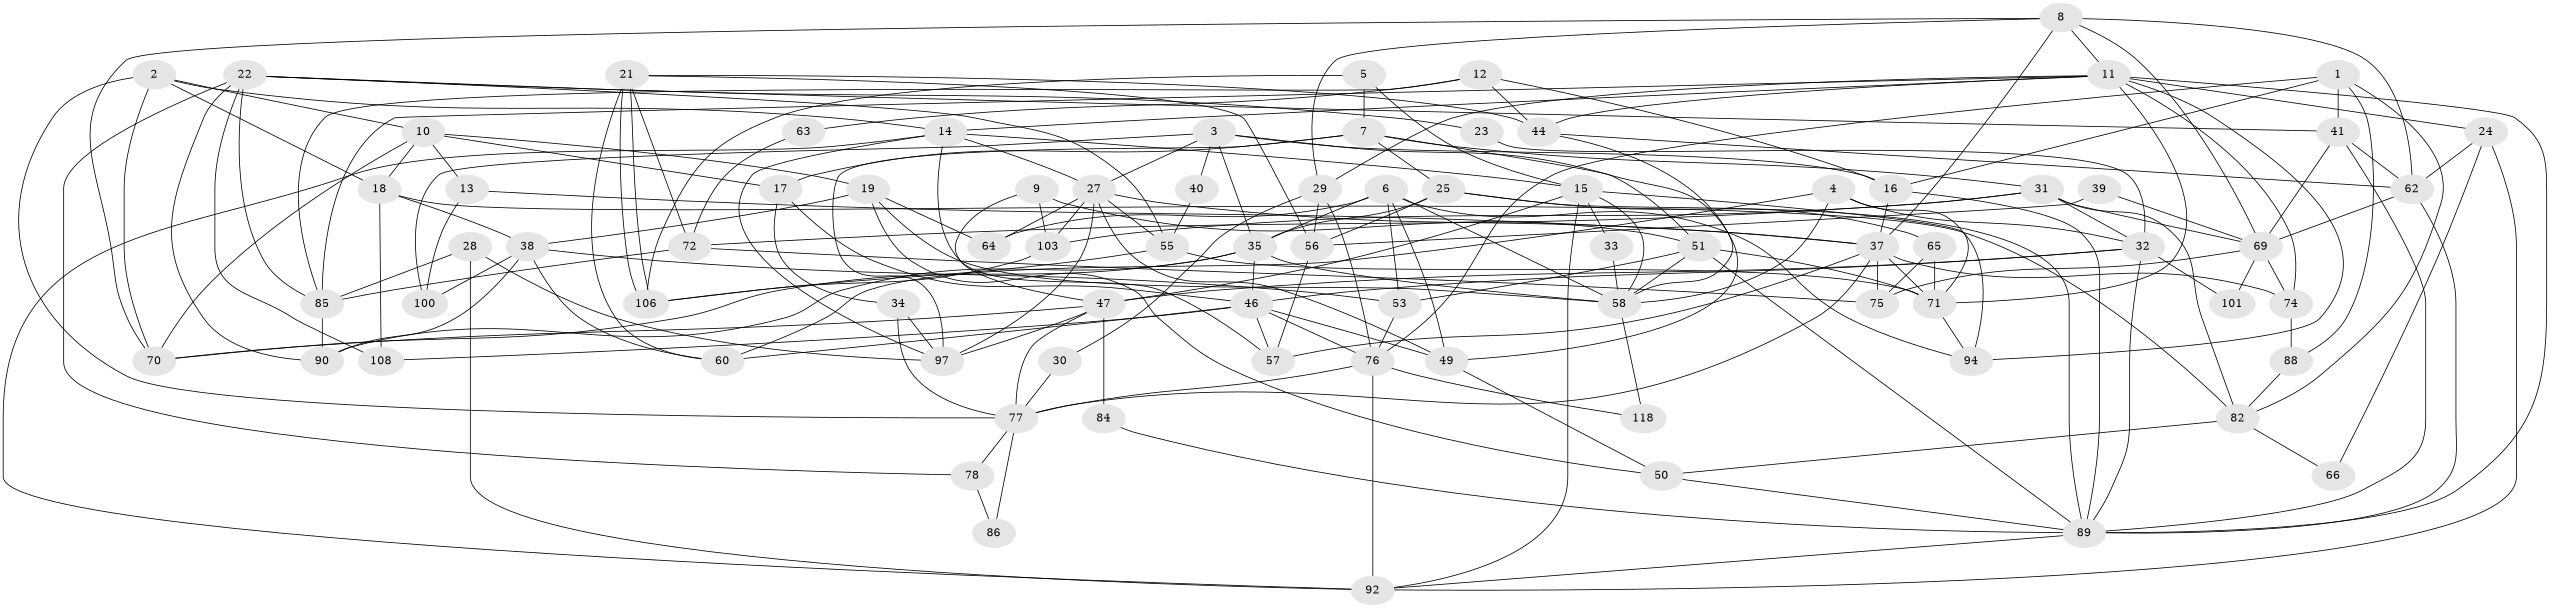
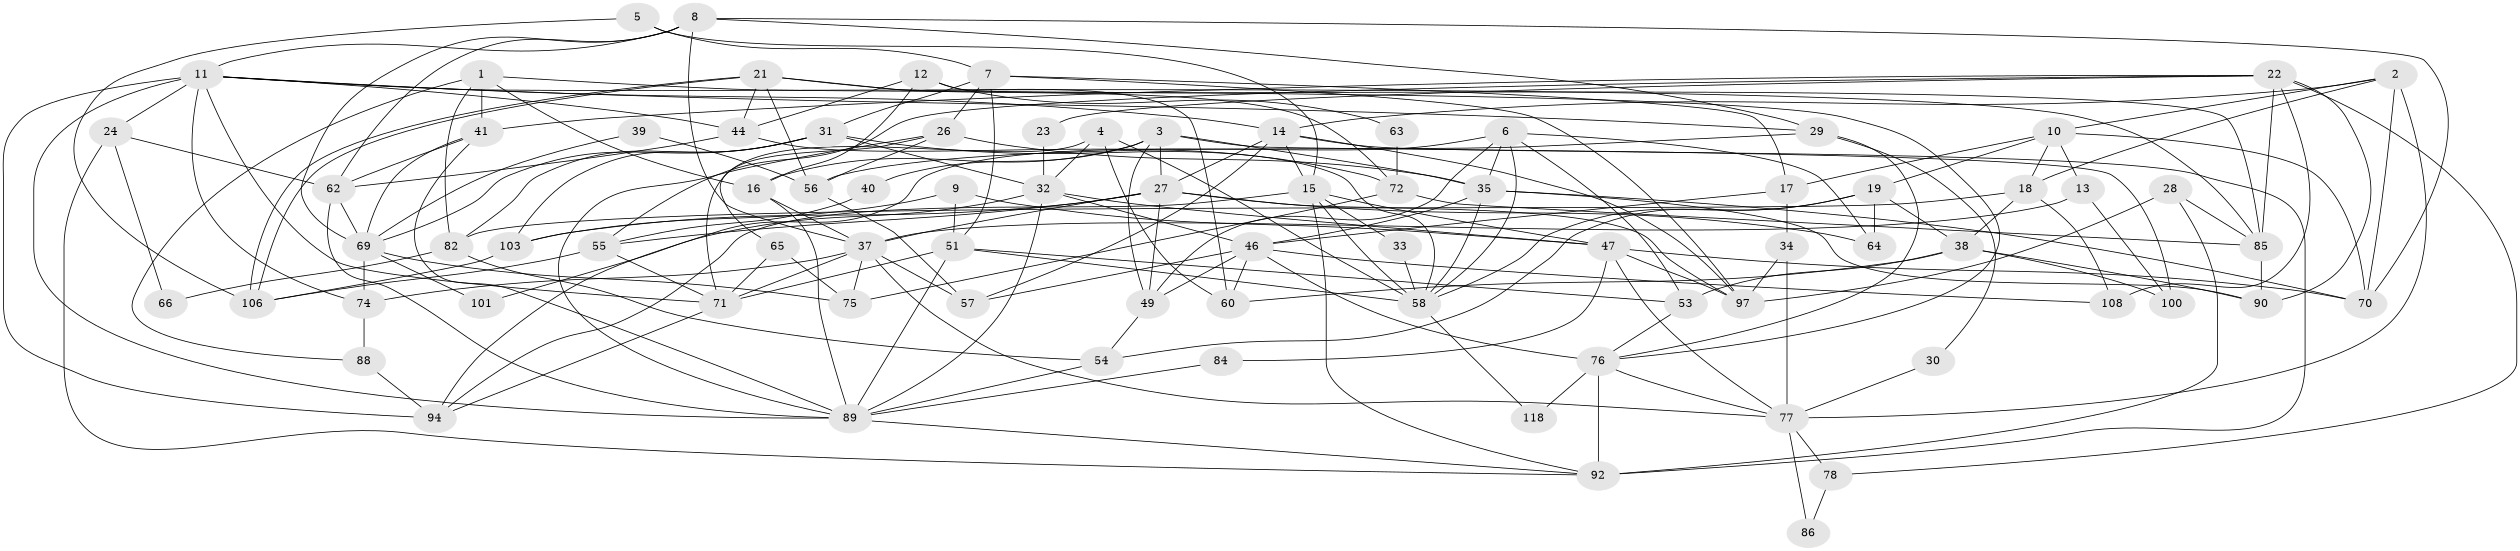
(1444, 189) -> (944, 132)
(2265, 390) -> (399, 390)
(1662, 476) -> (1102, 361)
